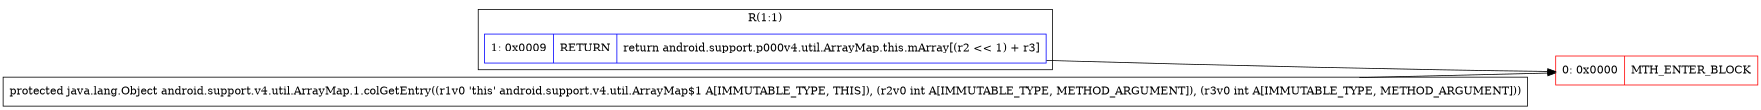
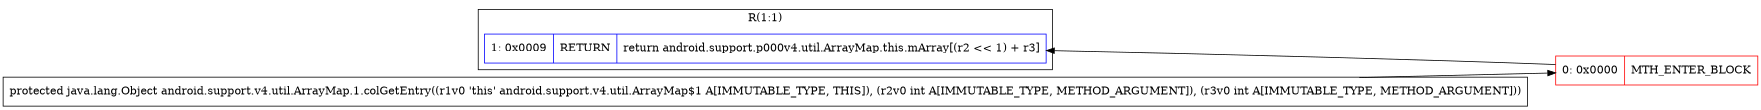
(1297, 67) -> (1305, 57)
